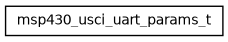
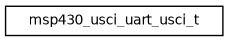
(114, 21) -> (114, 21)
